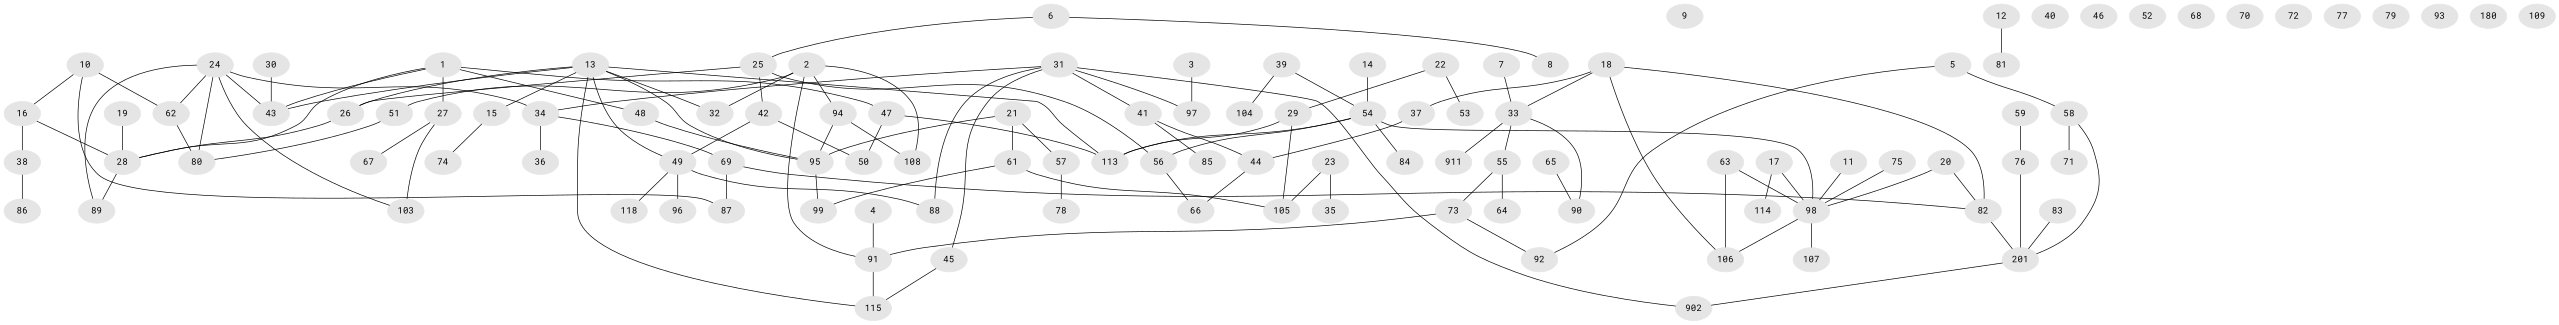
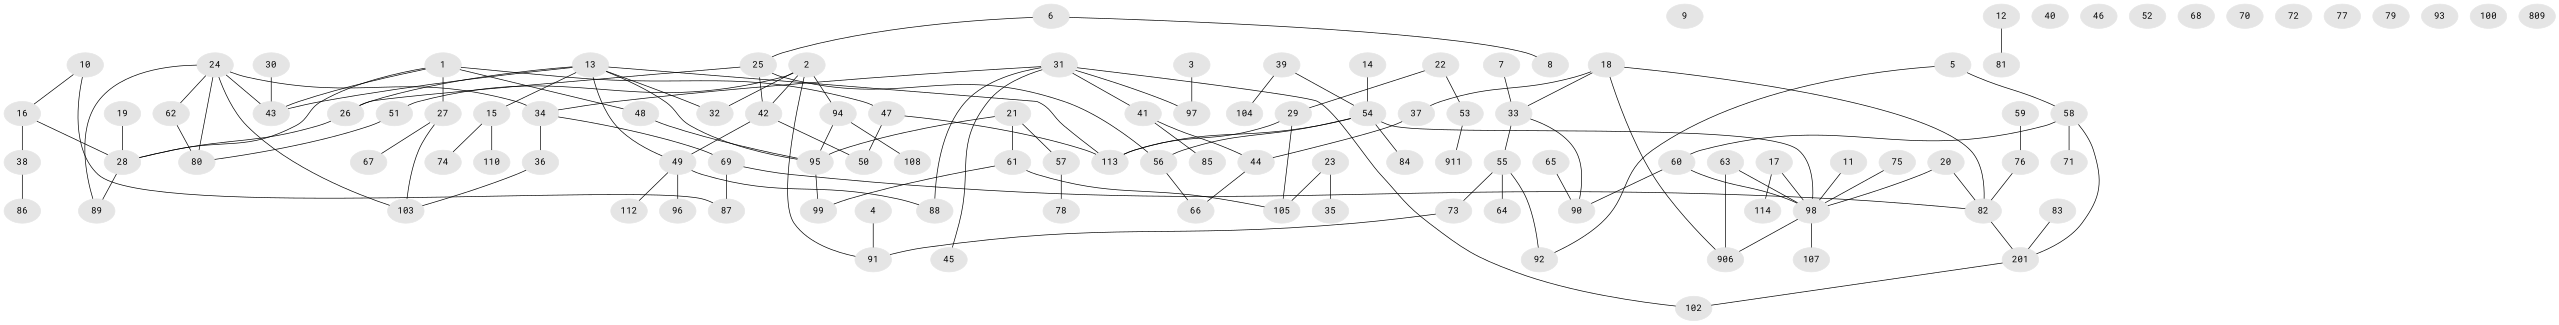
(2488, 16) -> (2488, 16)
(2537, 16) -> (2537, 16)
(892, 84) -> (785, 90)
(128, 89) -> none
(1484, 138) -> (1459, 138)
none -> (492, 162)
none -> (1677, 162)
none -> (475, 189)
(629, 211) -> (629, 211)
(2020, 211) -> (2002, 187)
(1496, 235) -> (1530, 208)
(1725, 260) -> (1725, 260)
(873, 308) -> none
(1694, 308) -> (1694, 308)
